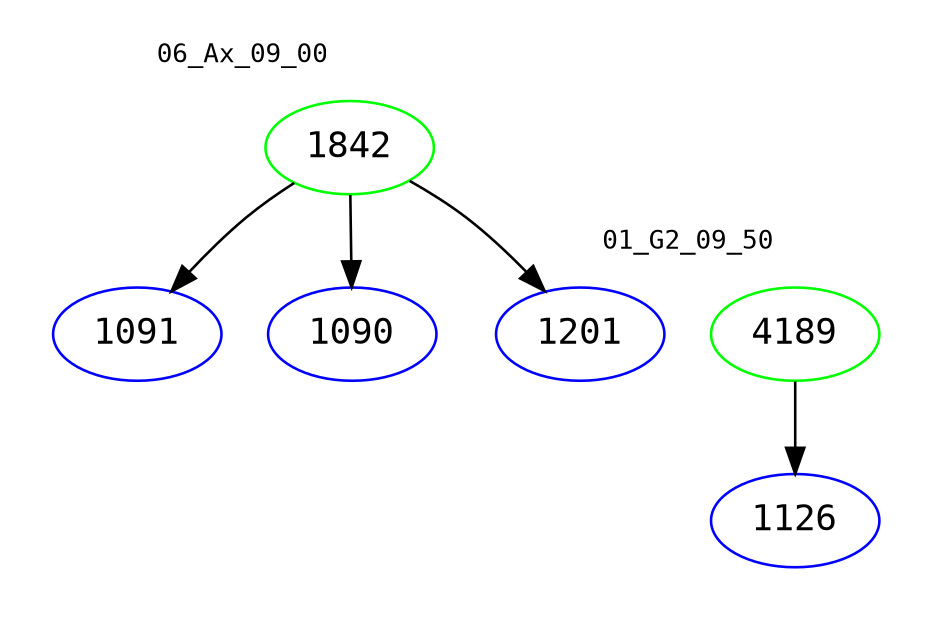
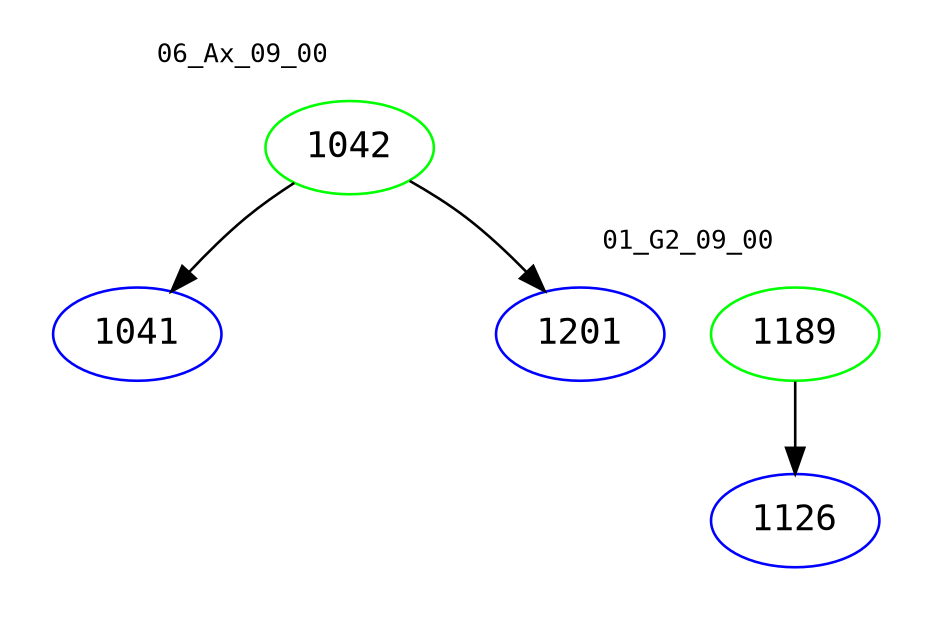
(350, 148) -> (350, 148)
(689, 242) -> (689, 242)
(137, 334) -> (137, 334)
(352, 334) -> none
(795, 334) -> (795, 334)
